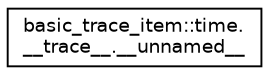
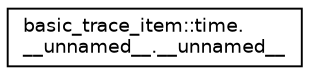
(135, 37) -> (155, 37)
